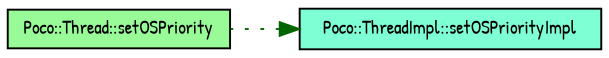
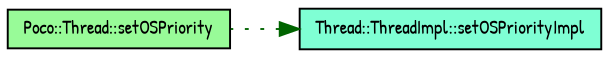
(450, 29) -> (450, 29)
